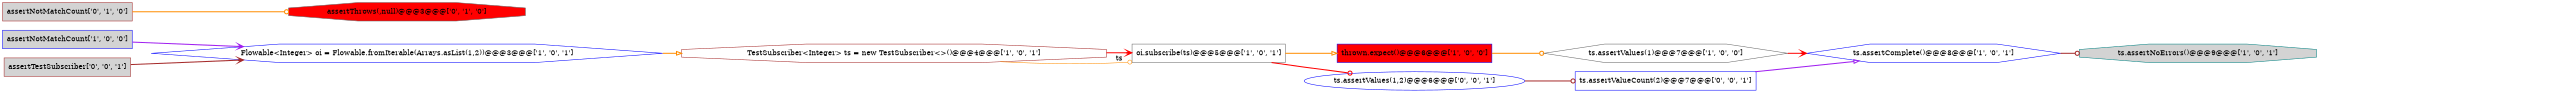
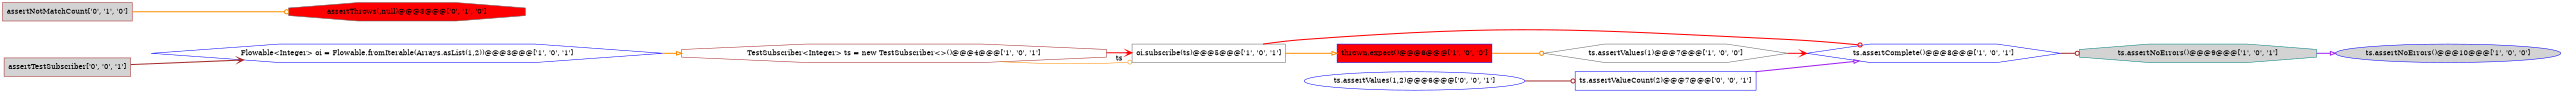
(67, 39) -> none
none -> (2448, 53)
(1310, 68) -> (1560, 30)
